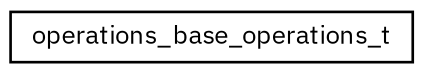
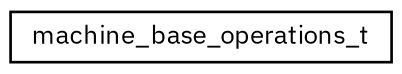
(212, 37) -> (201, 37)
